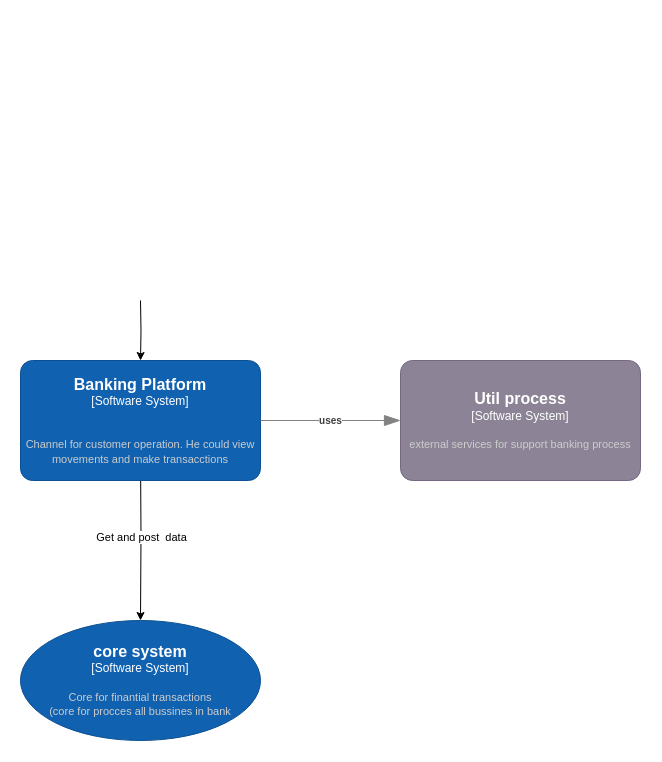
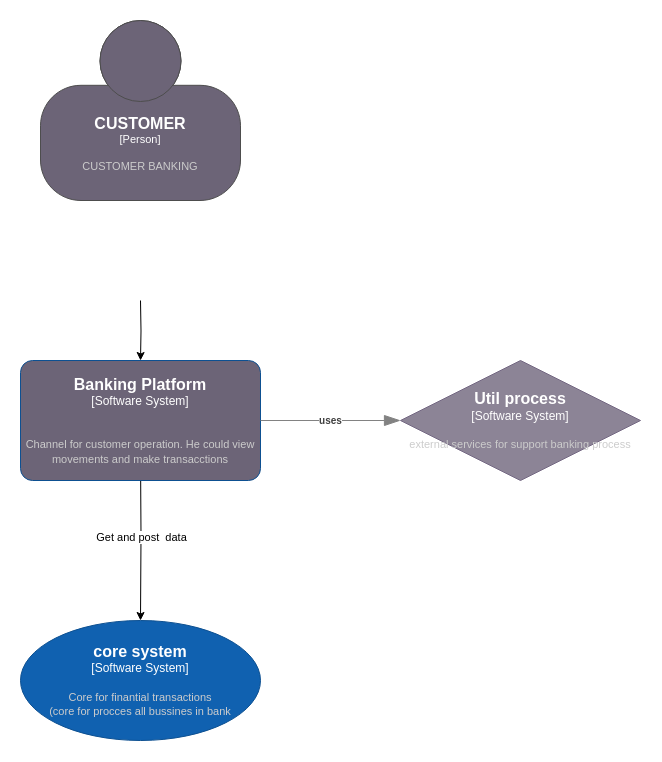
none -> (141, 111)
(141, 421) -> (141, 421)
(521, 421) -> (521, 421)
